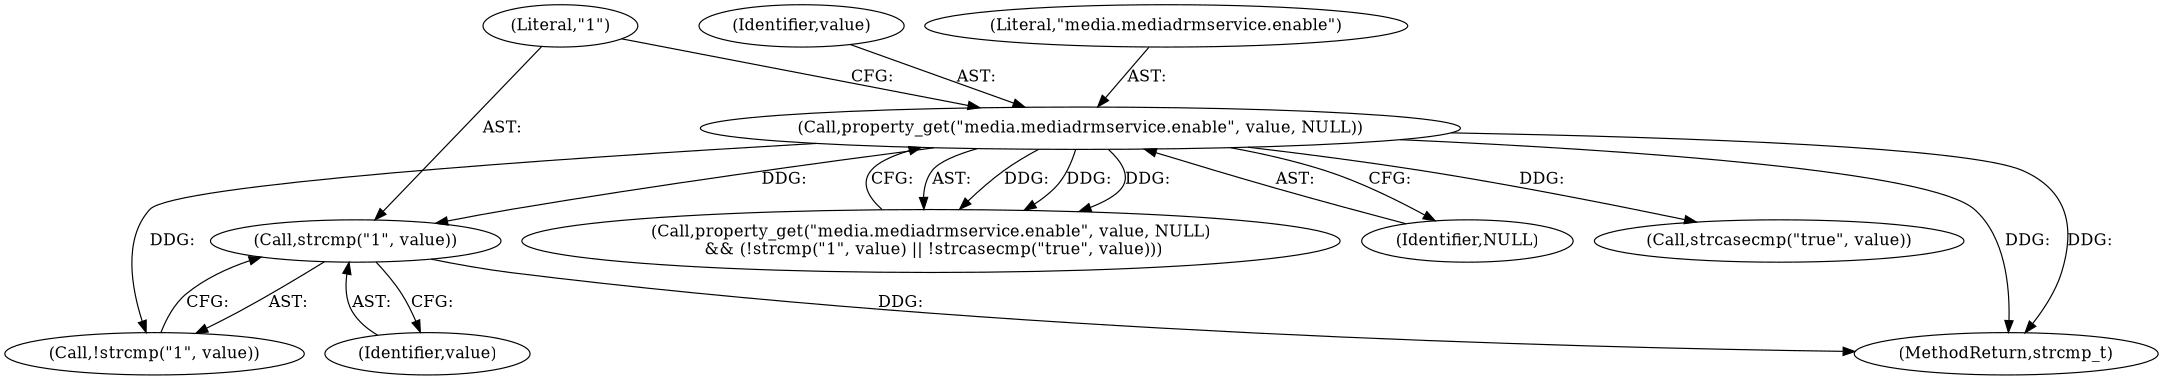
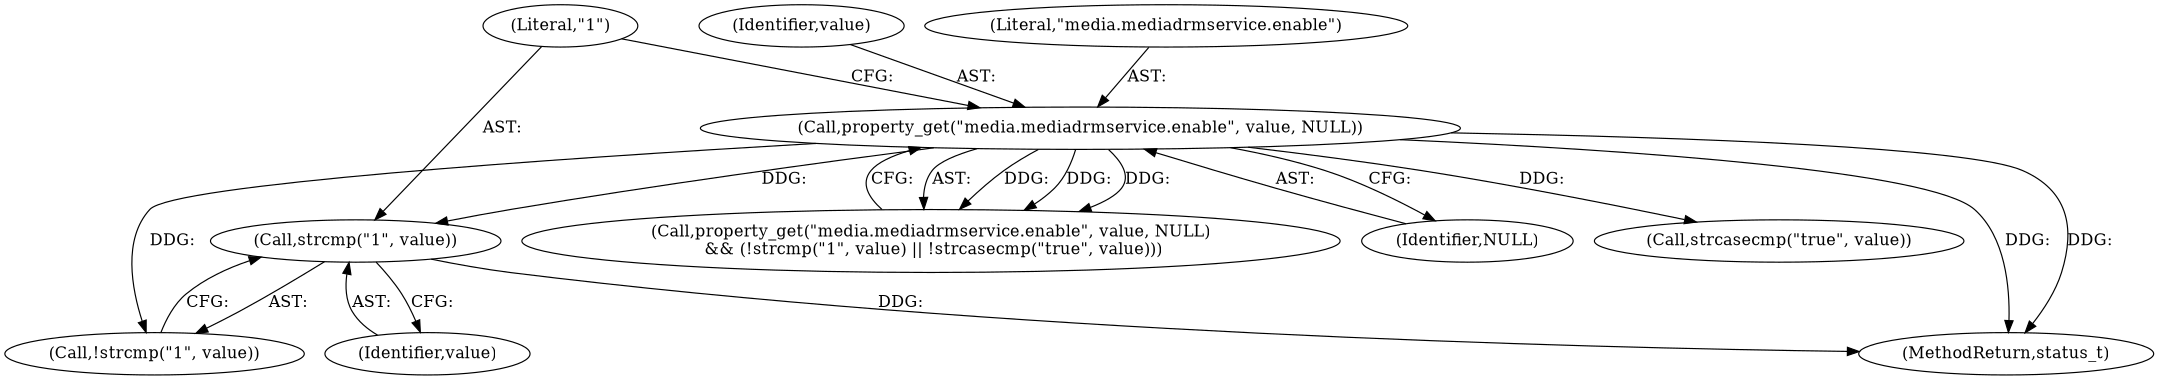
(2006, 354) -> (2006, 354)
